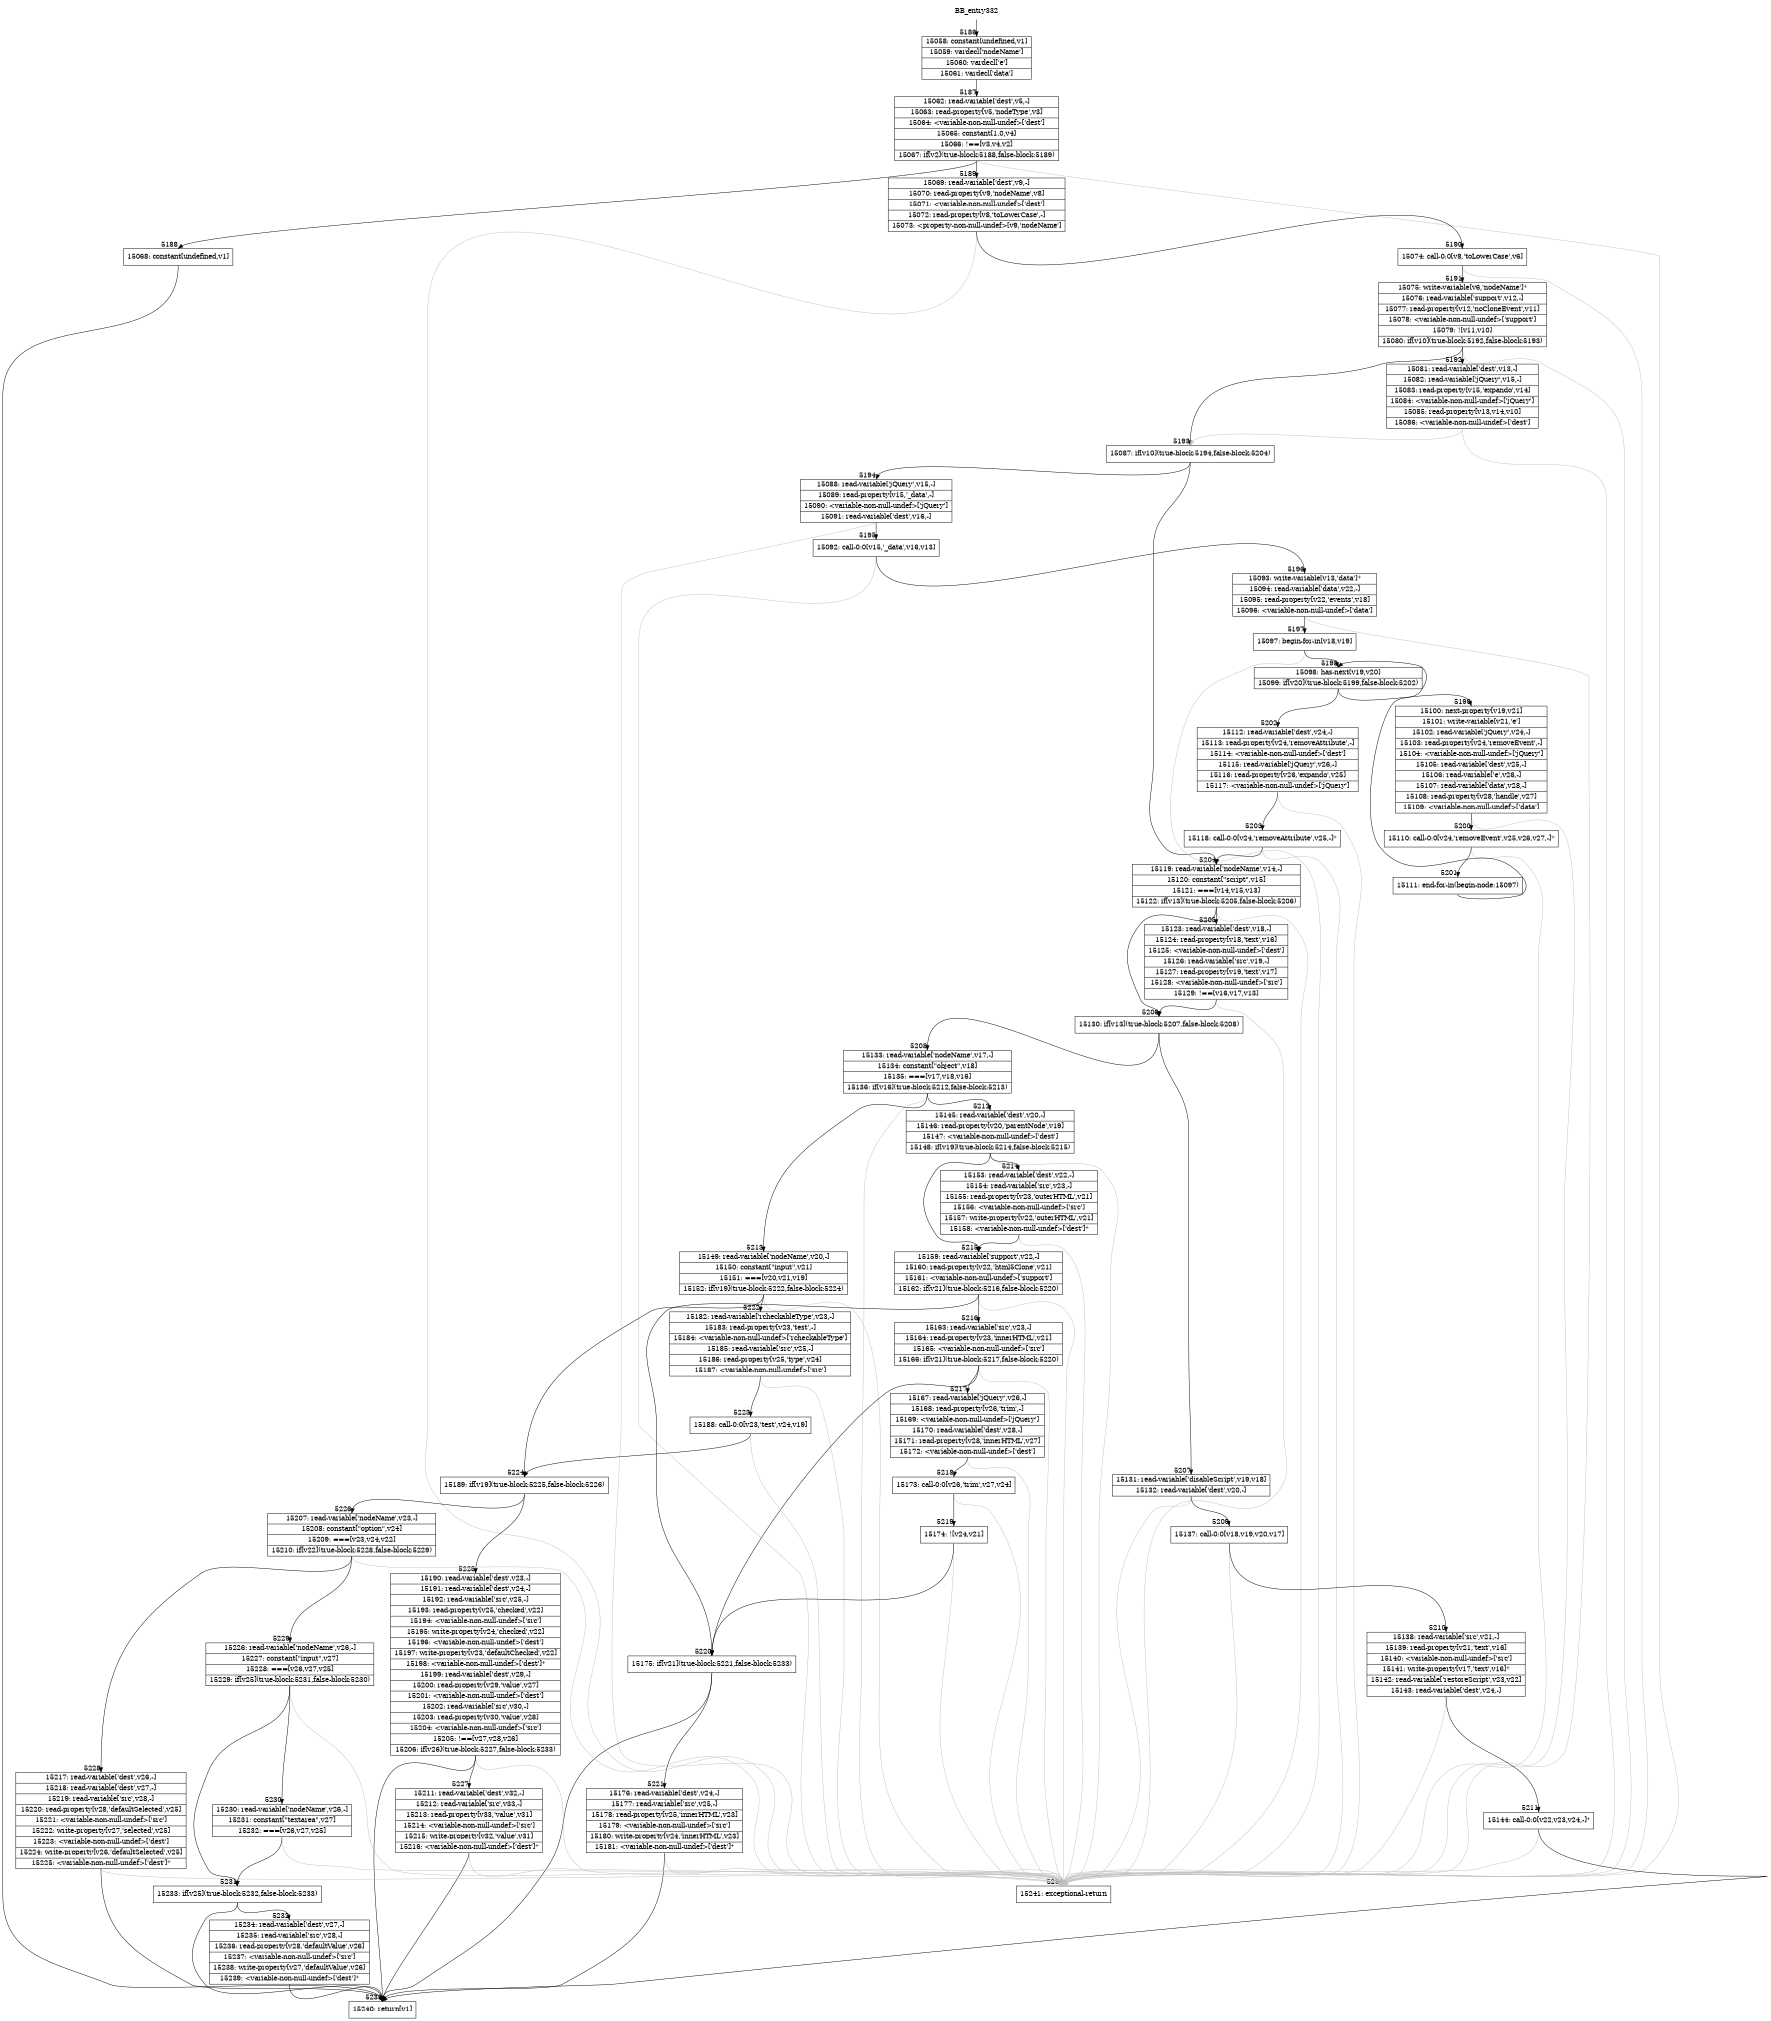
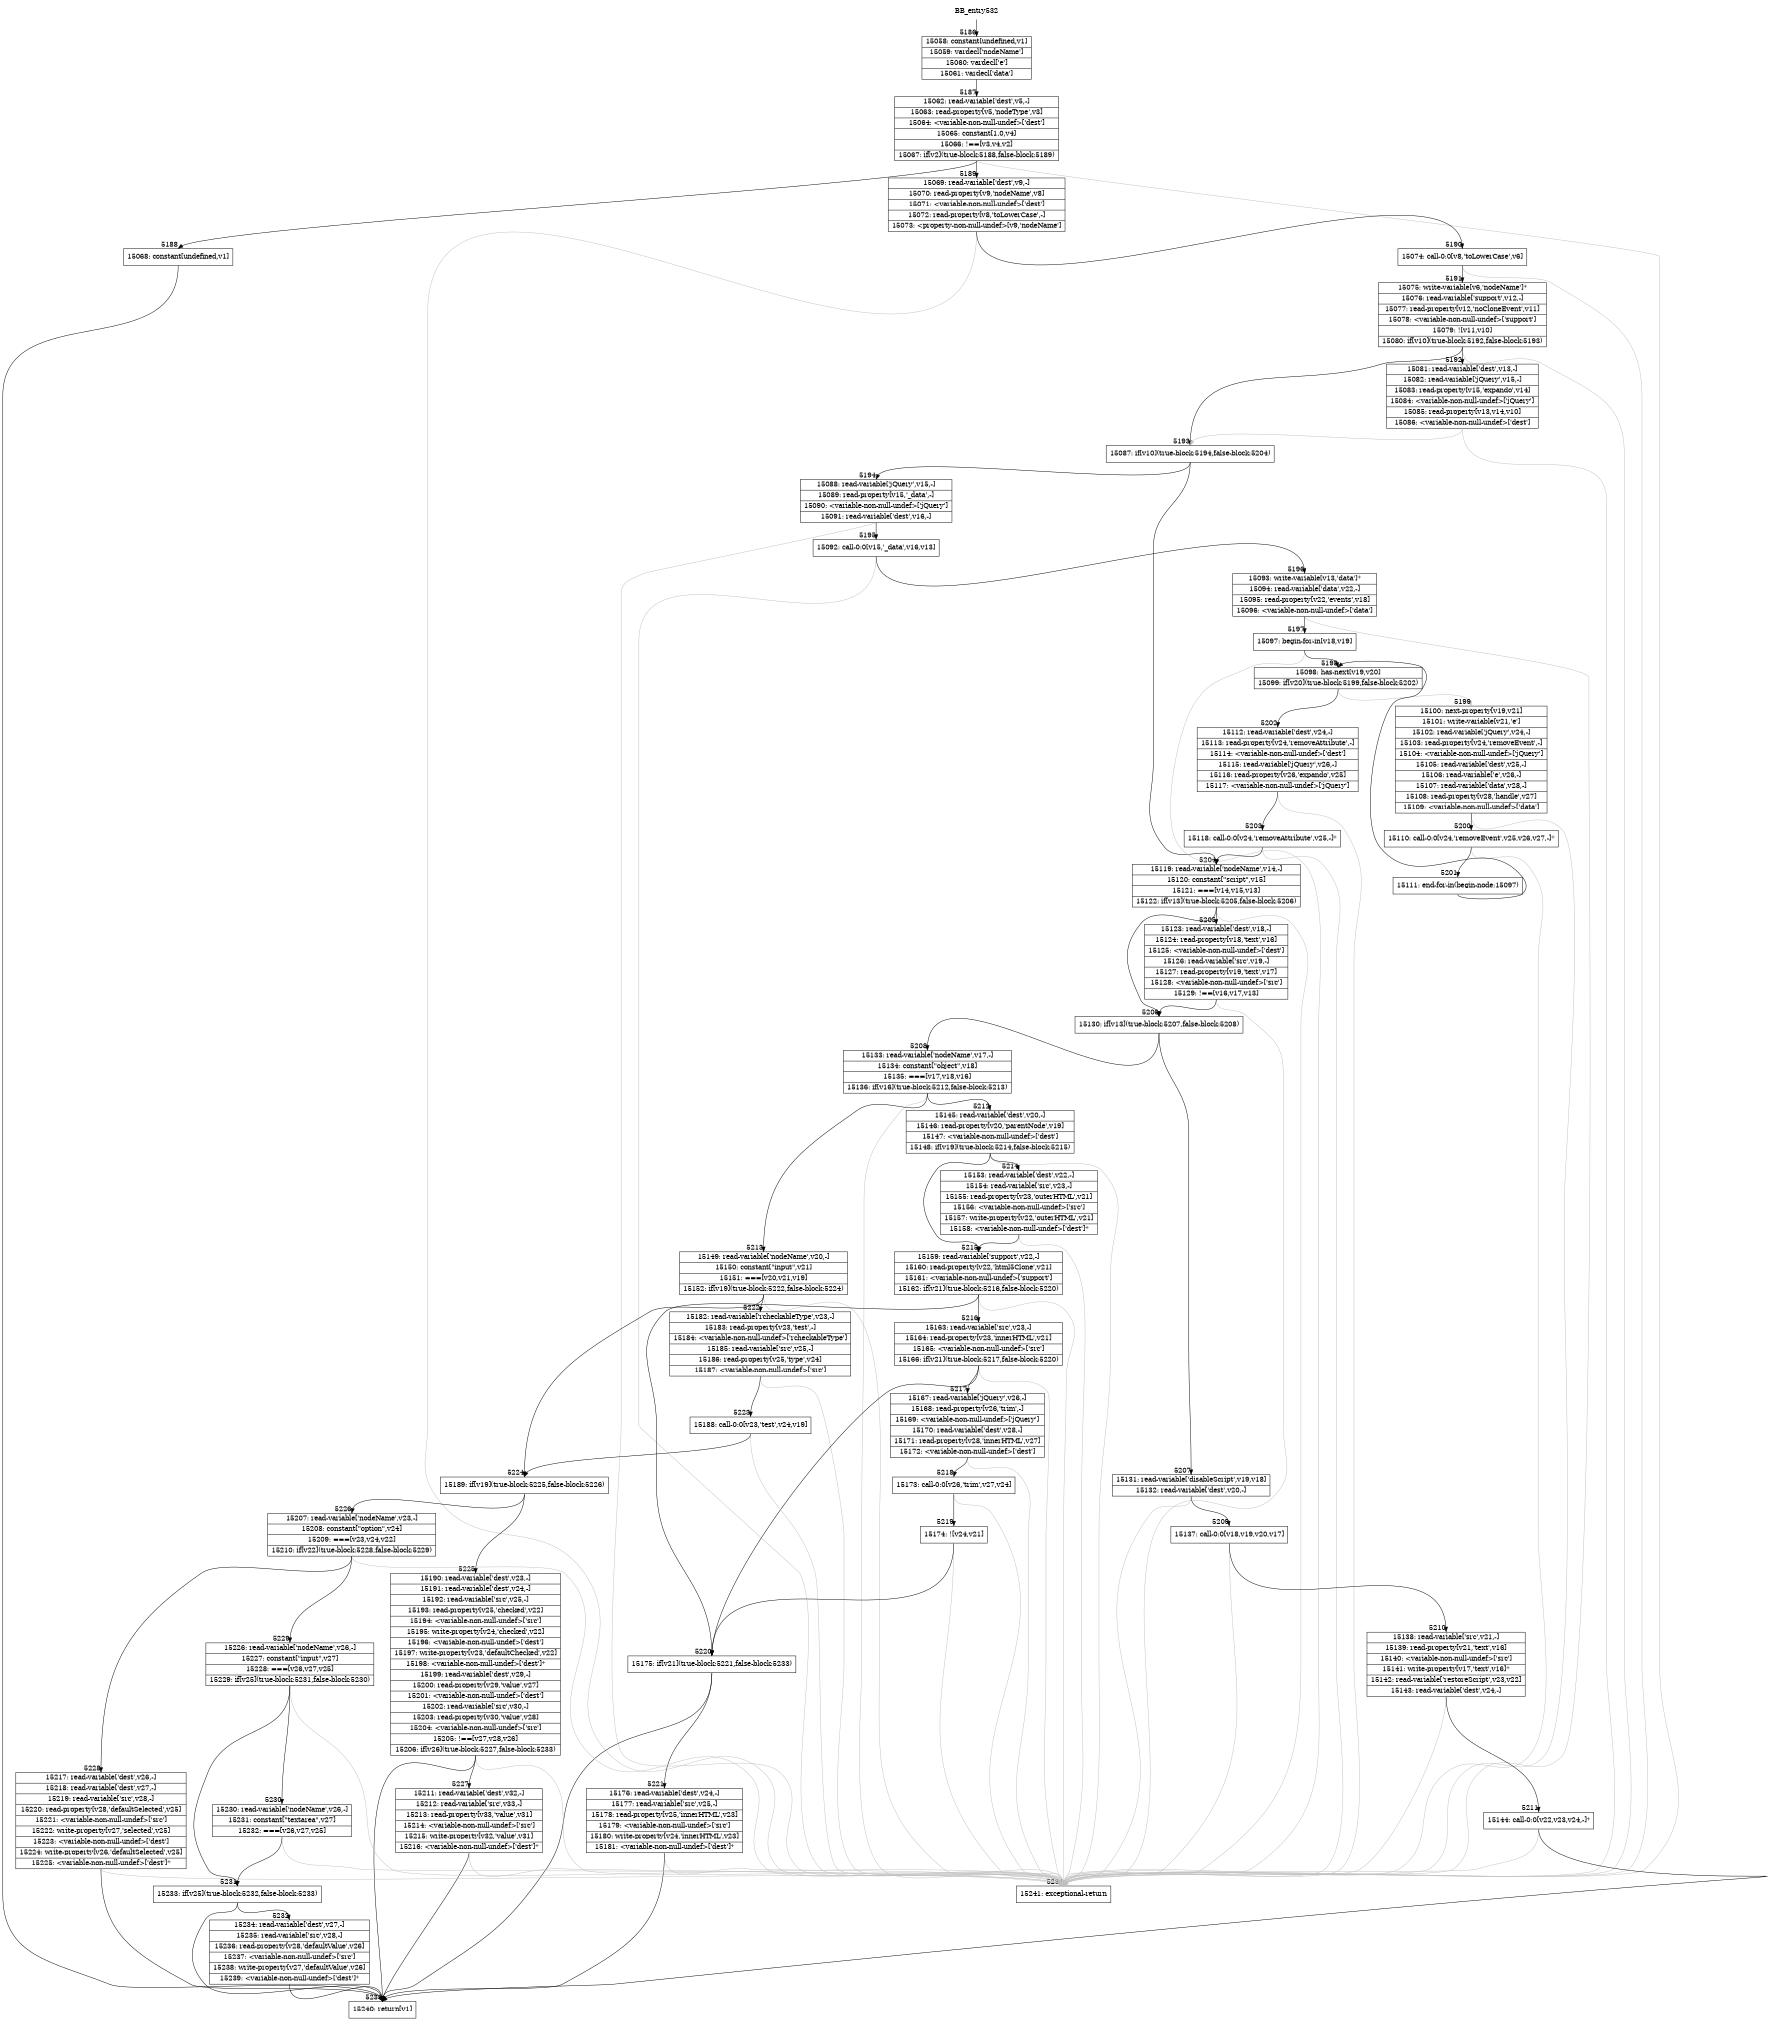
(977, 11) -> (977, 11)
(1392, 699) -> (1392, 699)
